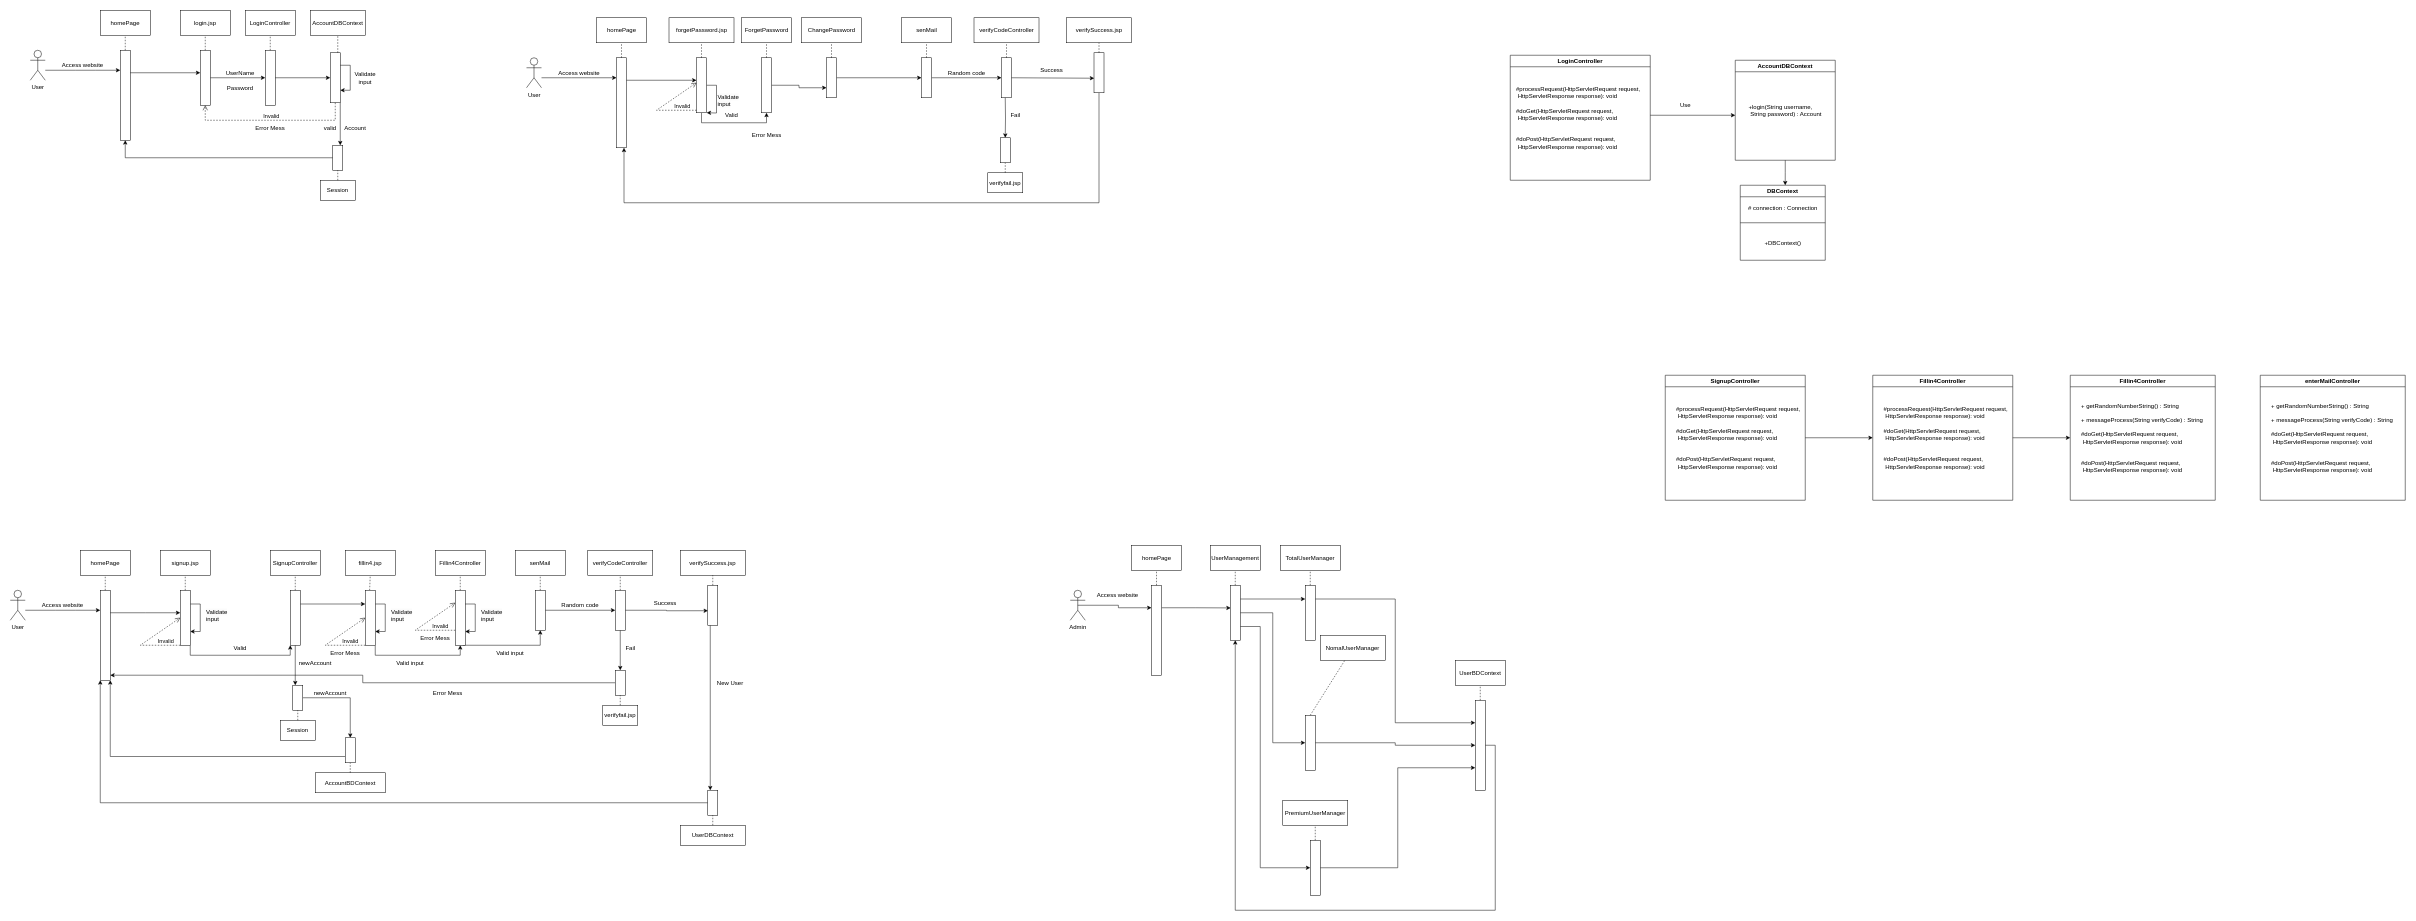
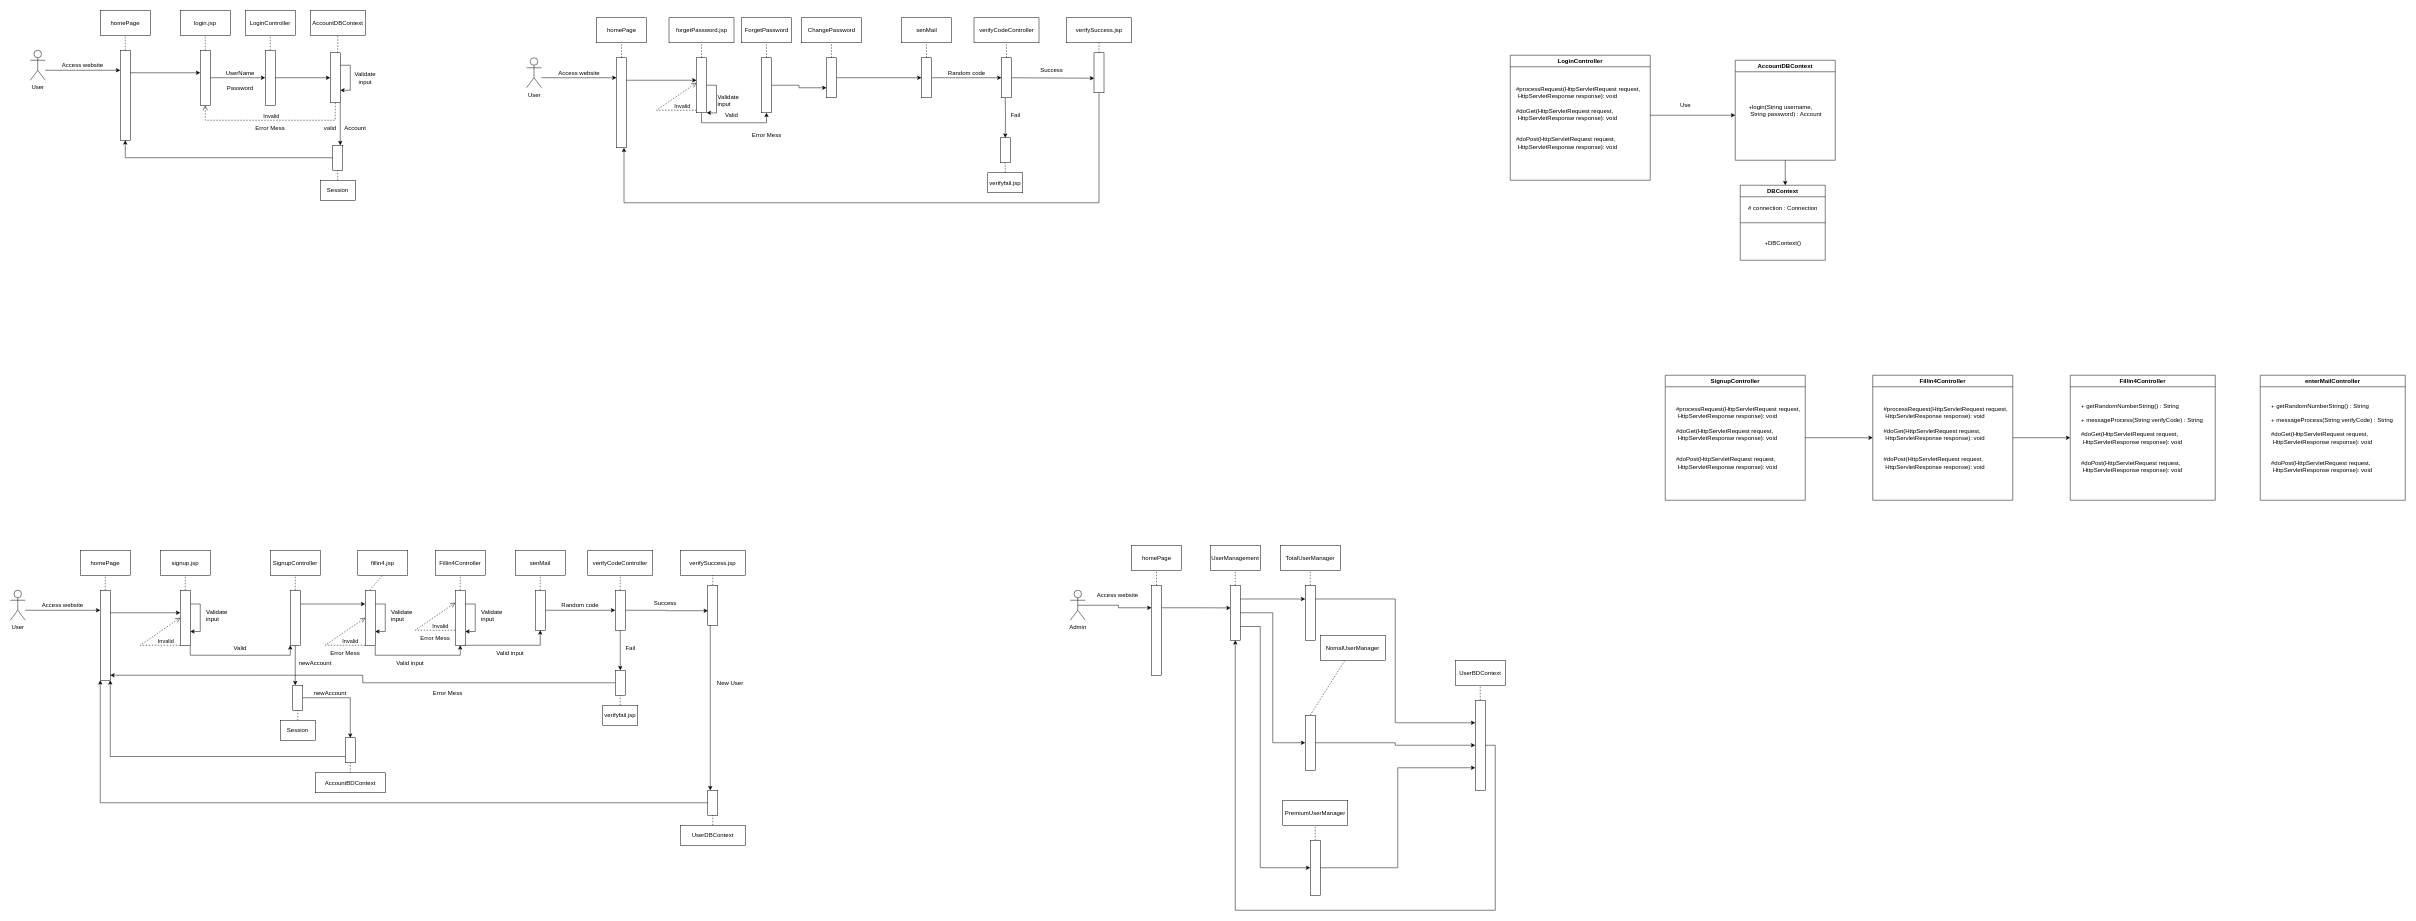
(370, 563) -> (383, 563)
